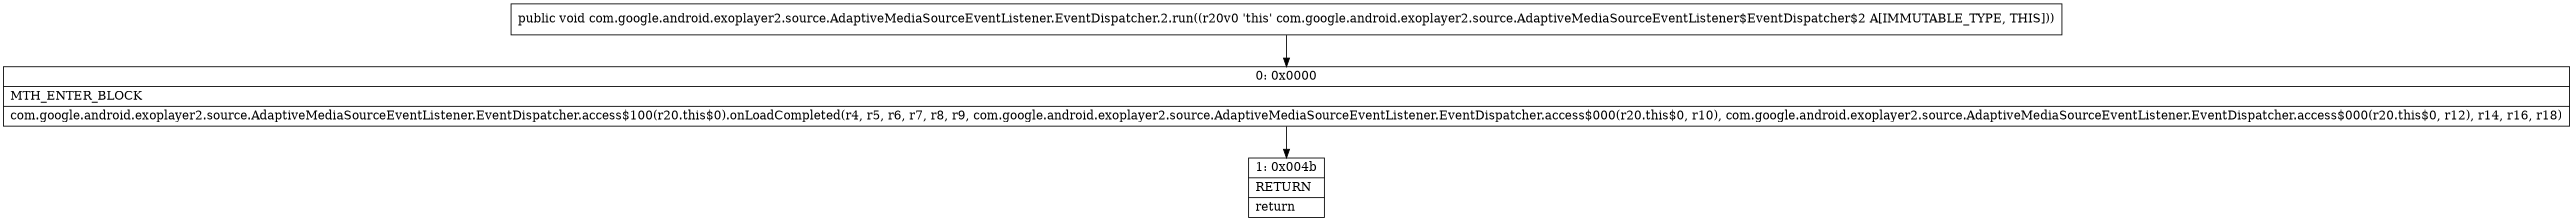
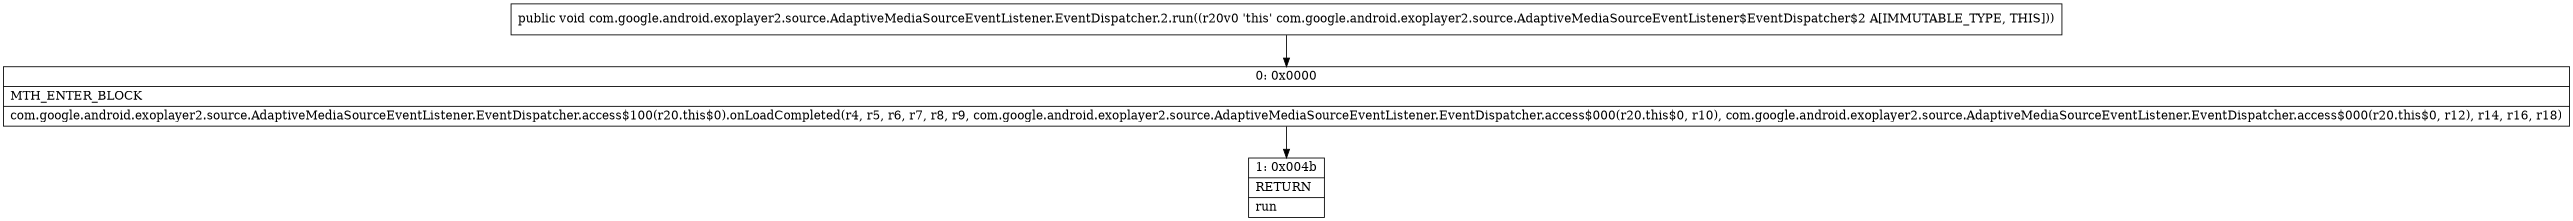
(1275, 207) -> (1266, 207)
